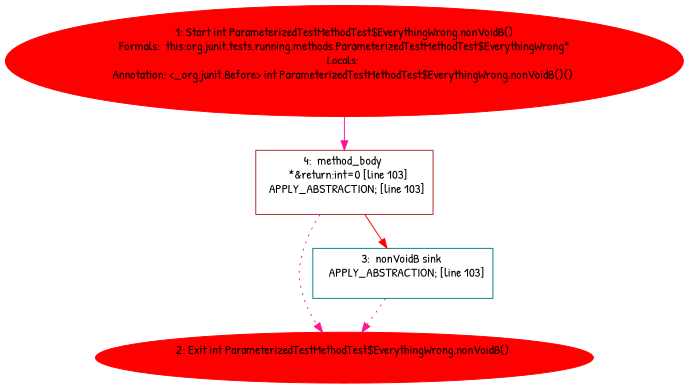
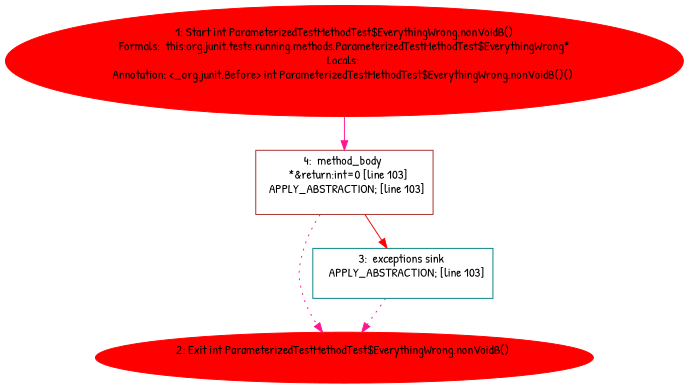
(403, 273) -> (403, 273)
